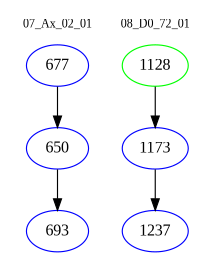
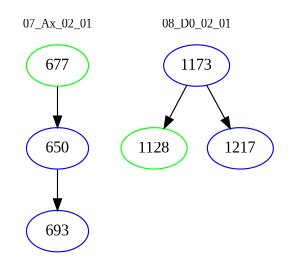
(156, 25) -> (197, 25)
(57, 66) -> (57, 66)
(155, 101) -> (178, 102)
(155, 231) -> (240, 148)
